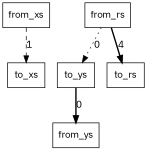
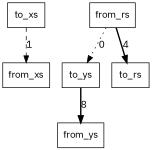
(26, 42) -> (26, 42)
(79, 105) -> (84, 105)
